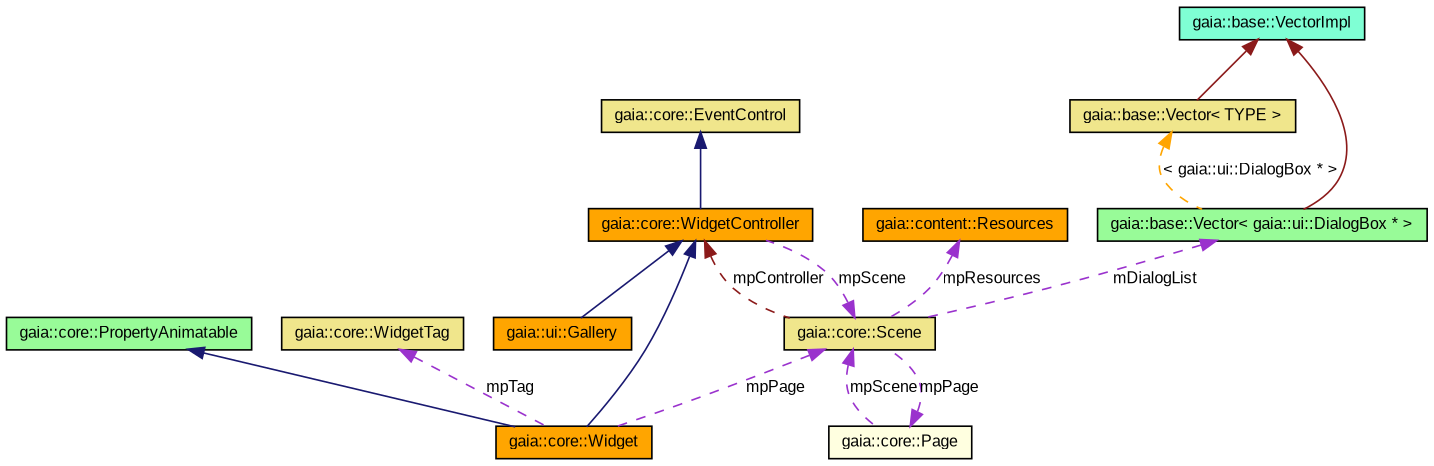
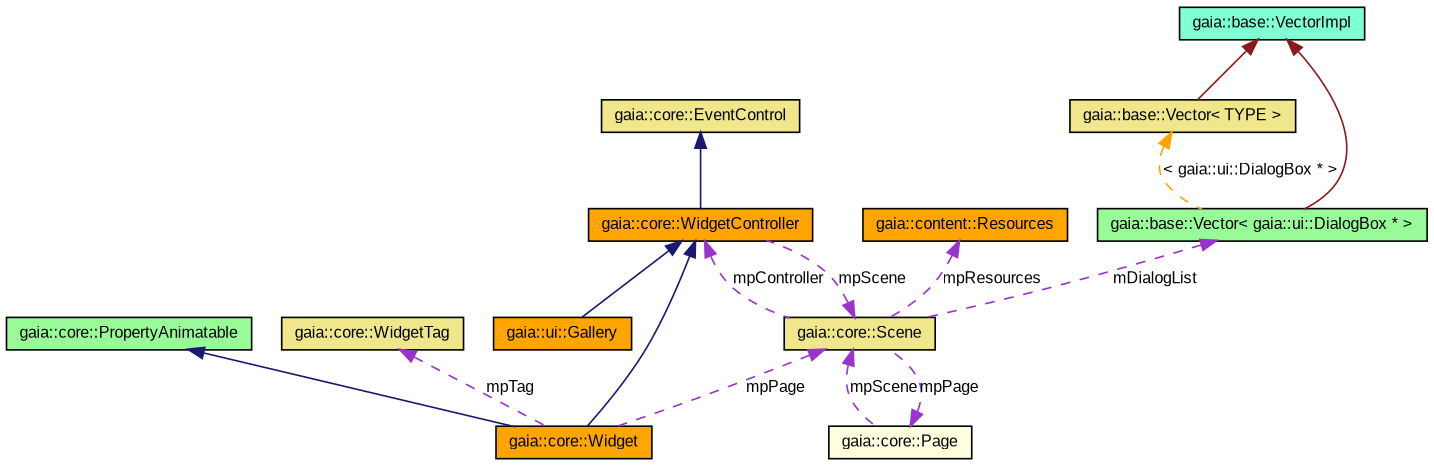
(743, 296) -> (743, 296)
